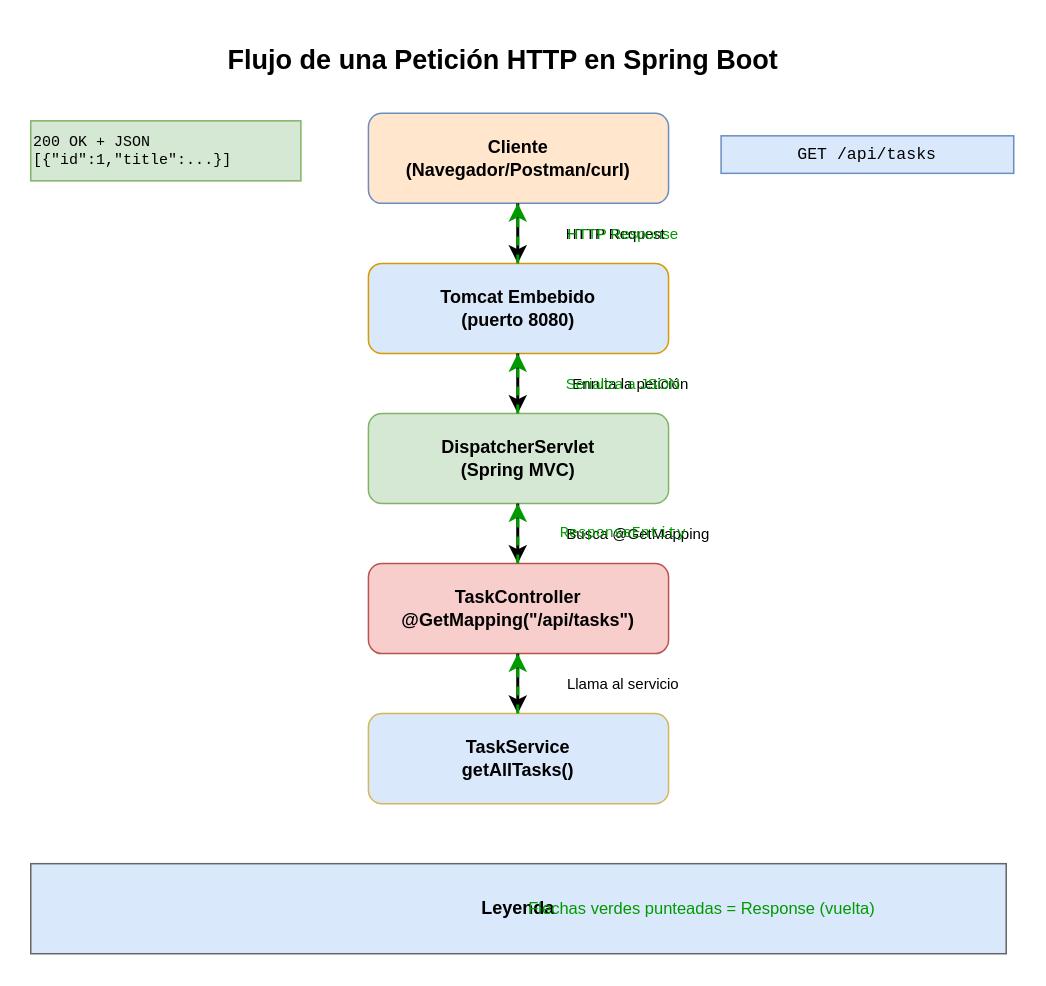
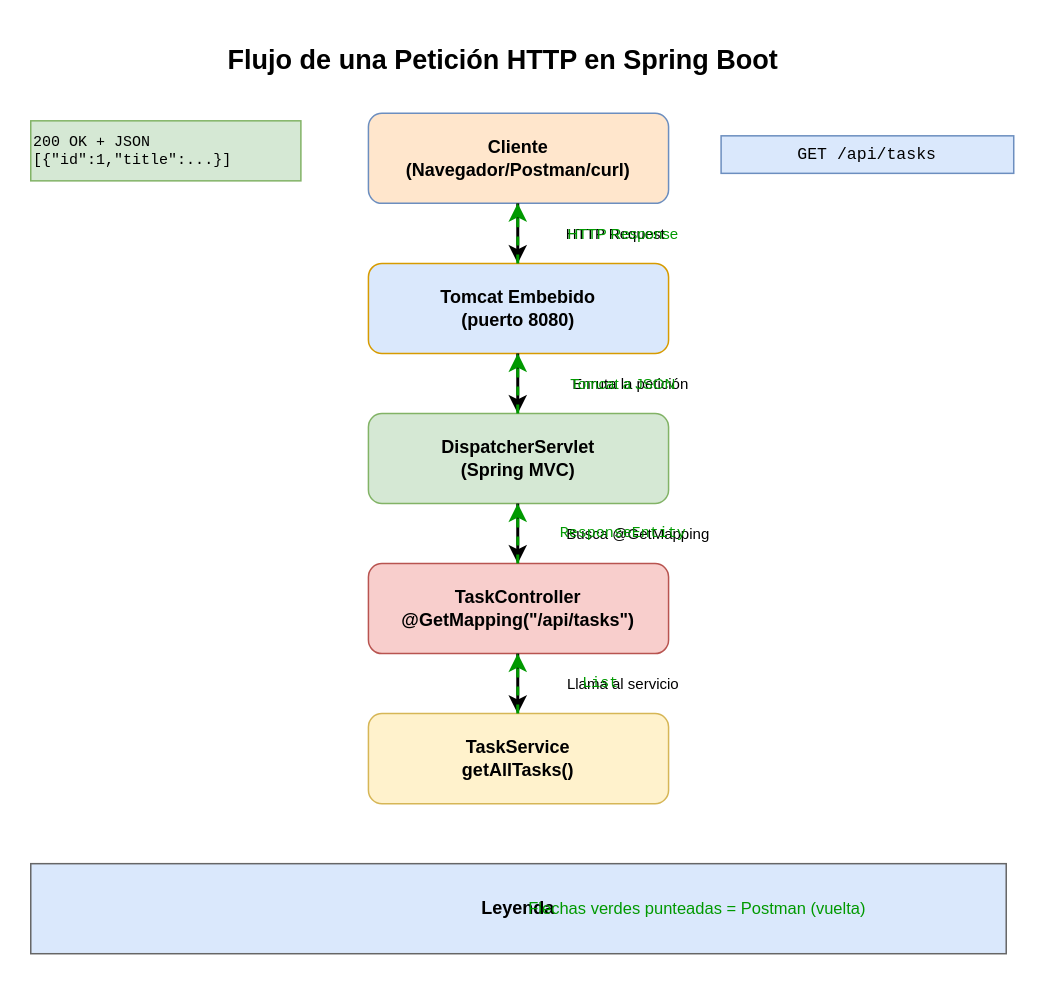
(623, 383) -> (623, 383)
none -> (601, 683)
(518, 758) -> (518, 758)
(717, 908) -> (712, 908)
